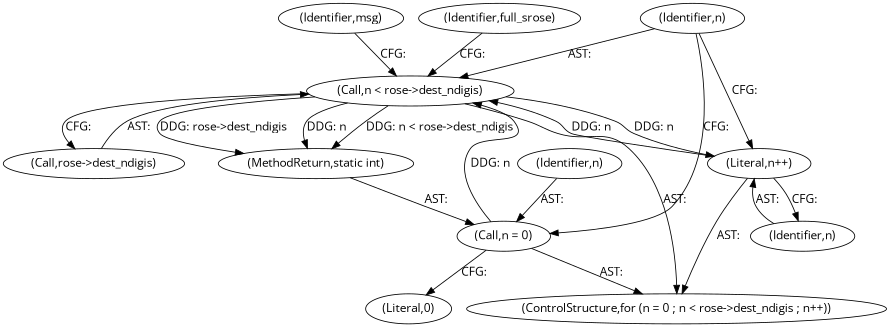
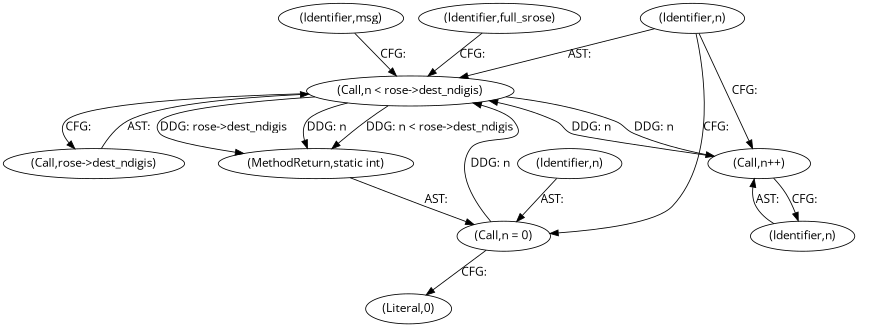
(759, 164) -> (759, 164)
(677, 309) -> none
